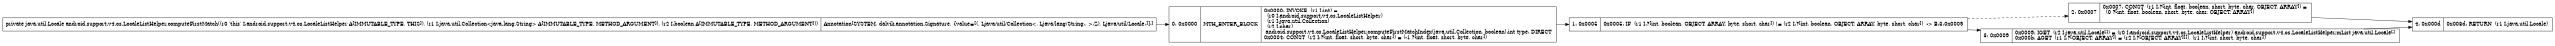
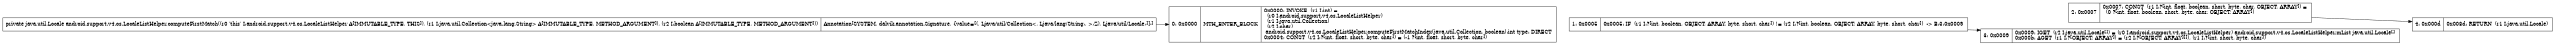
(2016, 18) -> none
(1561, 24) -> none
(2386, 28) -> none
